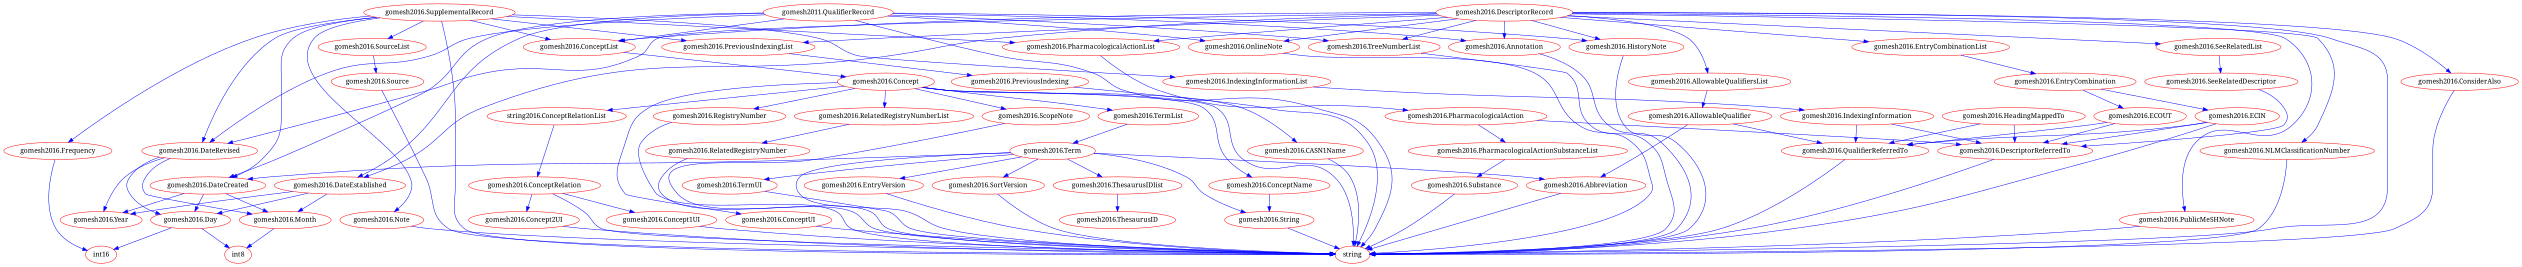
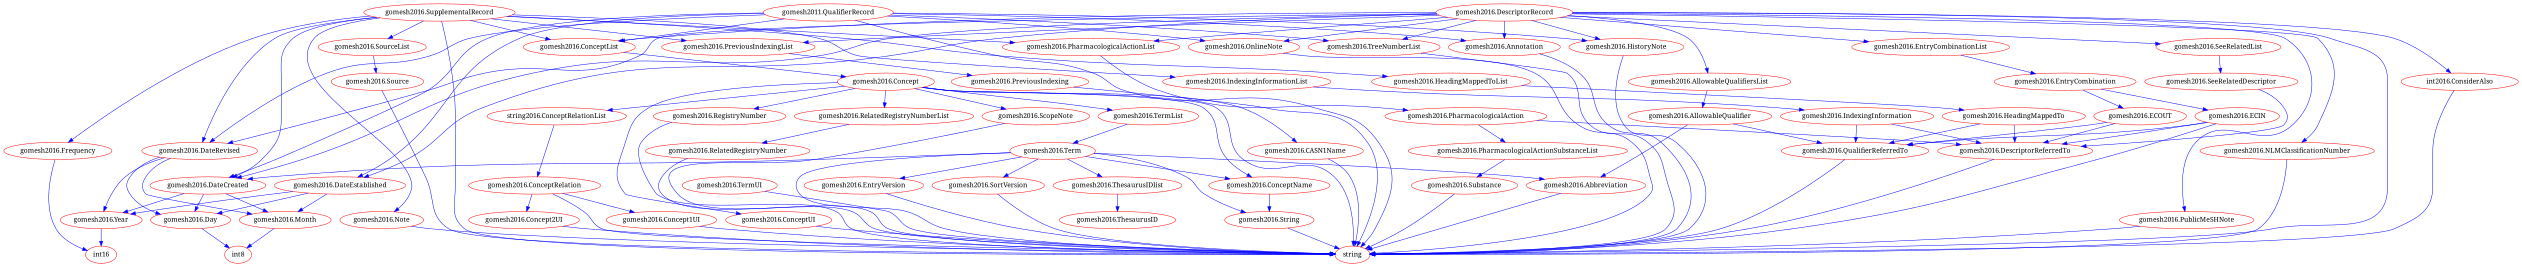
none -> (831, 54)
none -> (1451, 82)
(2460, 82) -> (2460, 82)
(891, 165) -> (1152, 167)
(145, 238) -> (101, 235)
